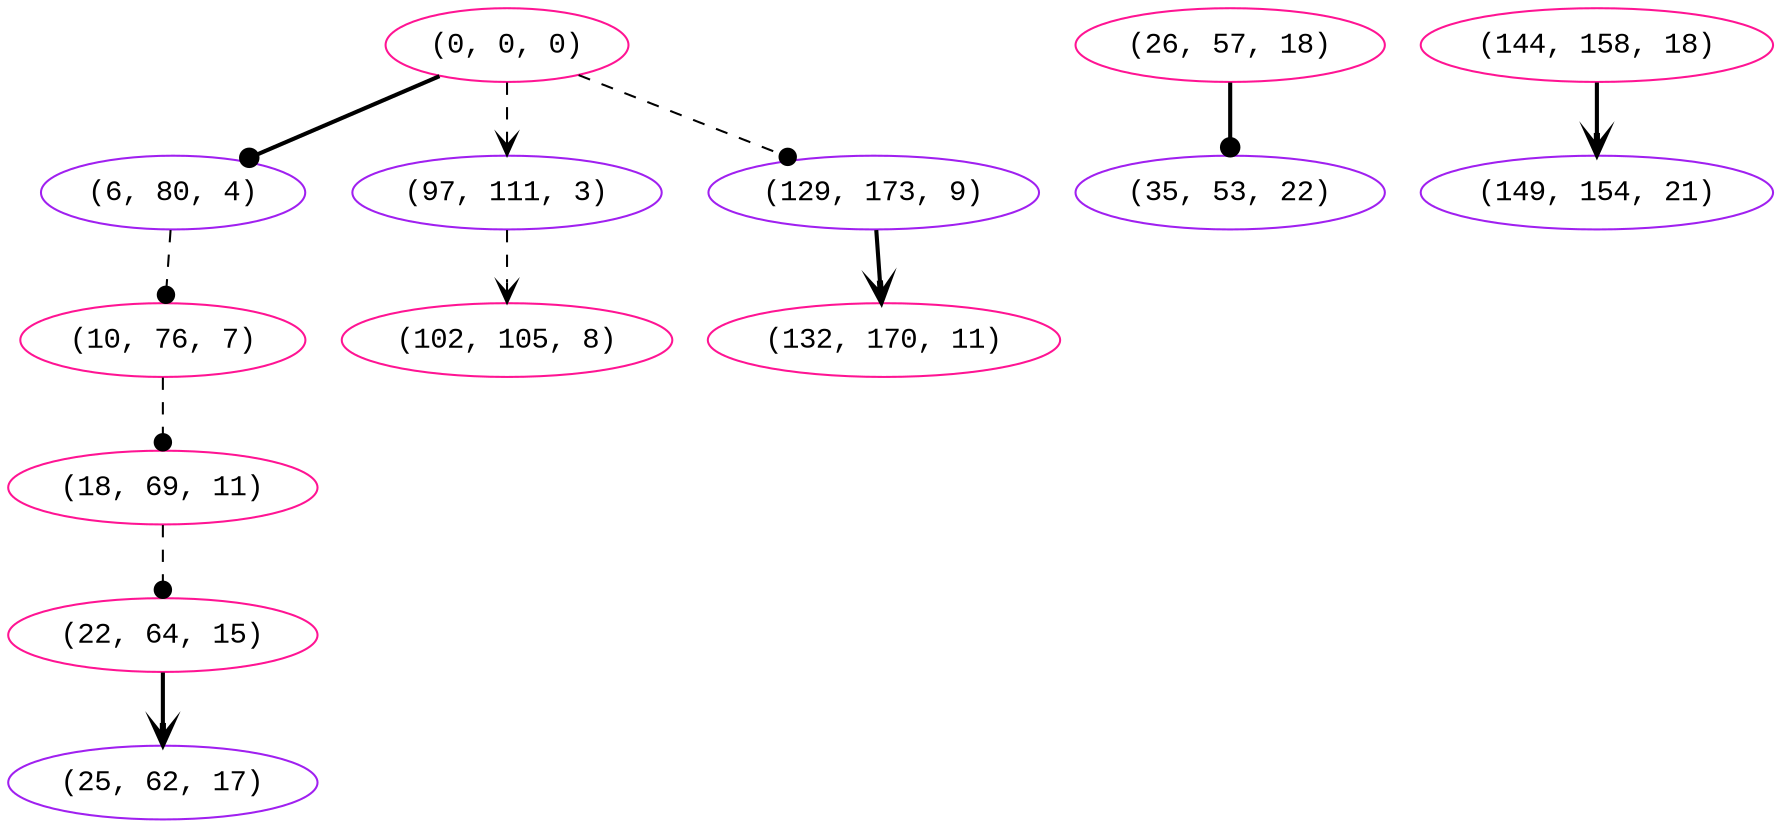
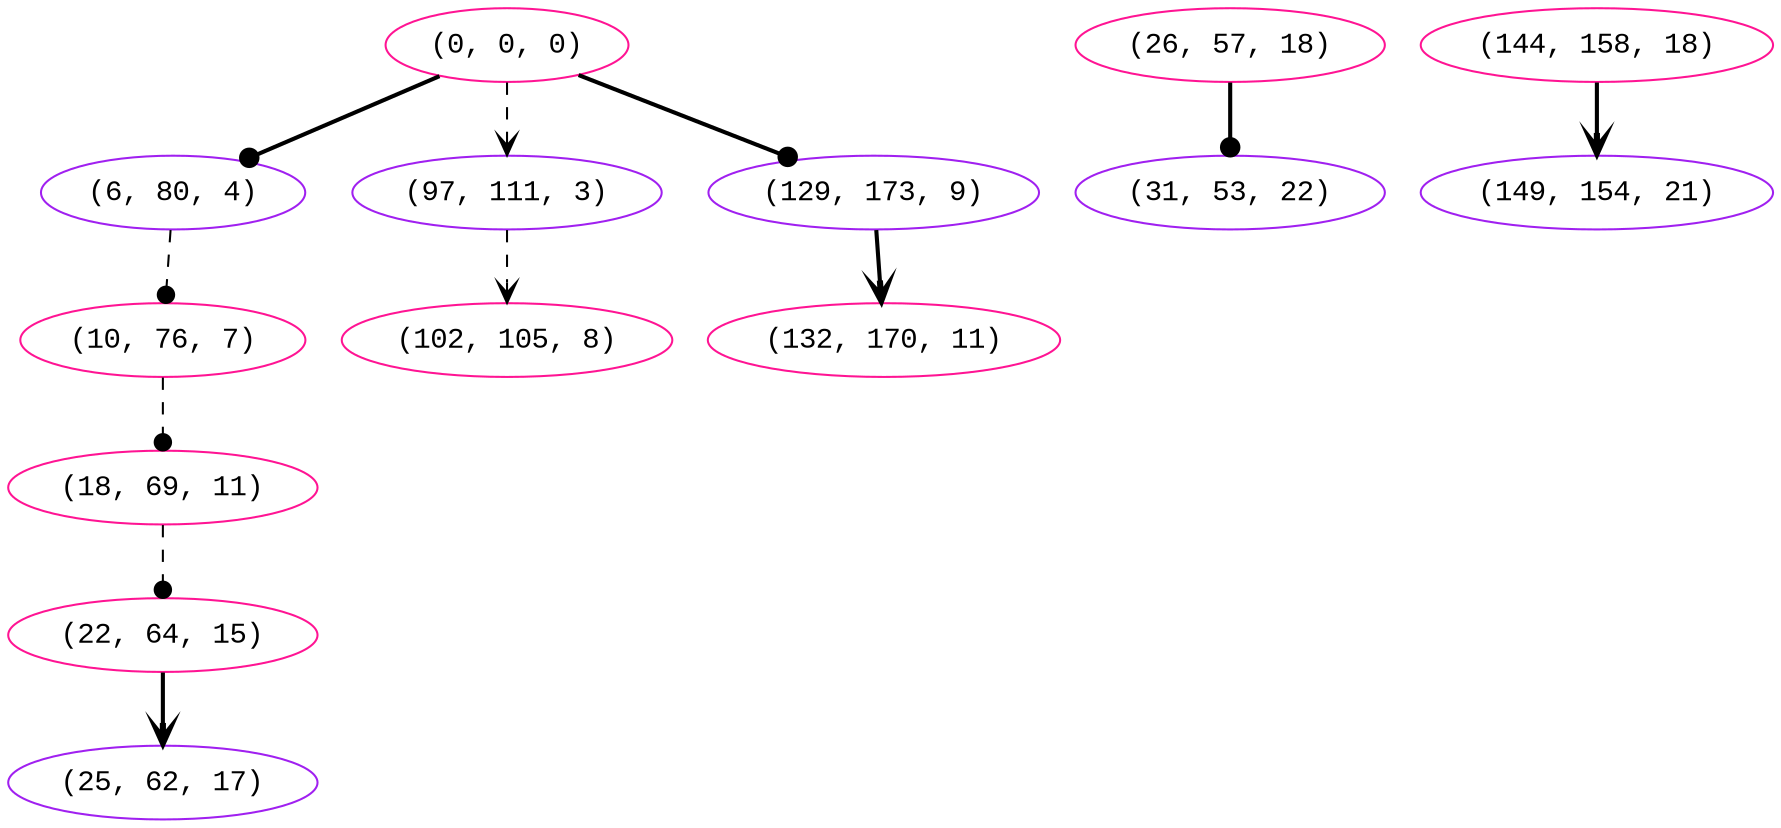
(679, 114) -> (679, 114)
(1230, 193) -> (1230, 193)
